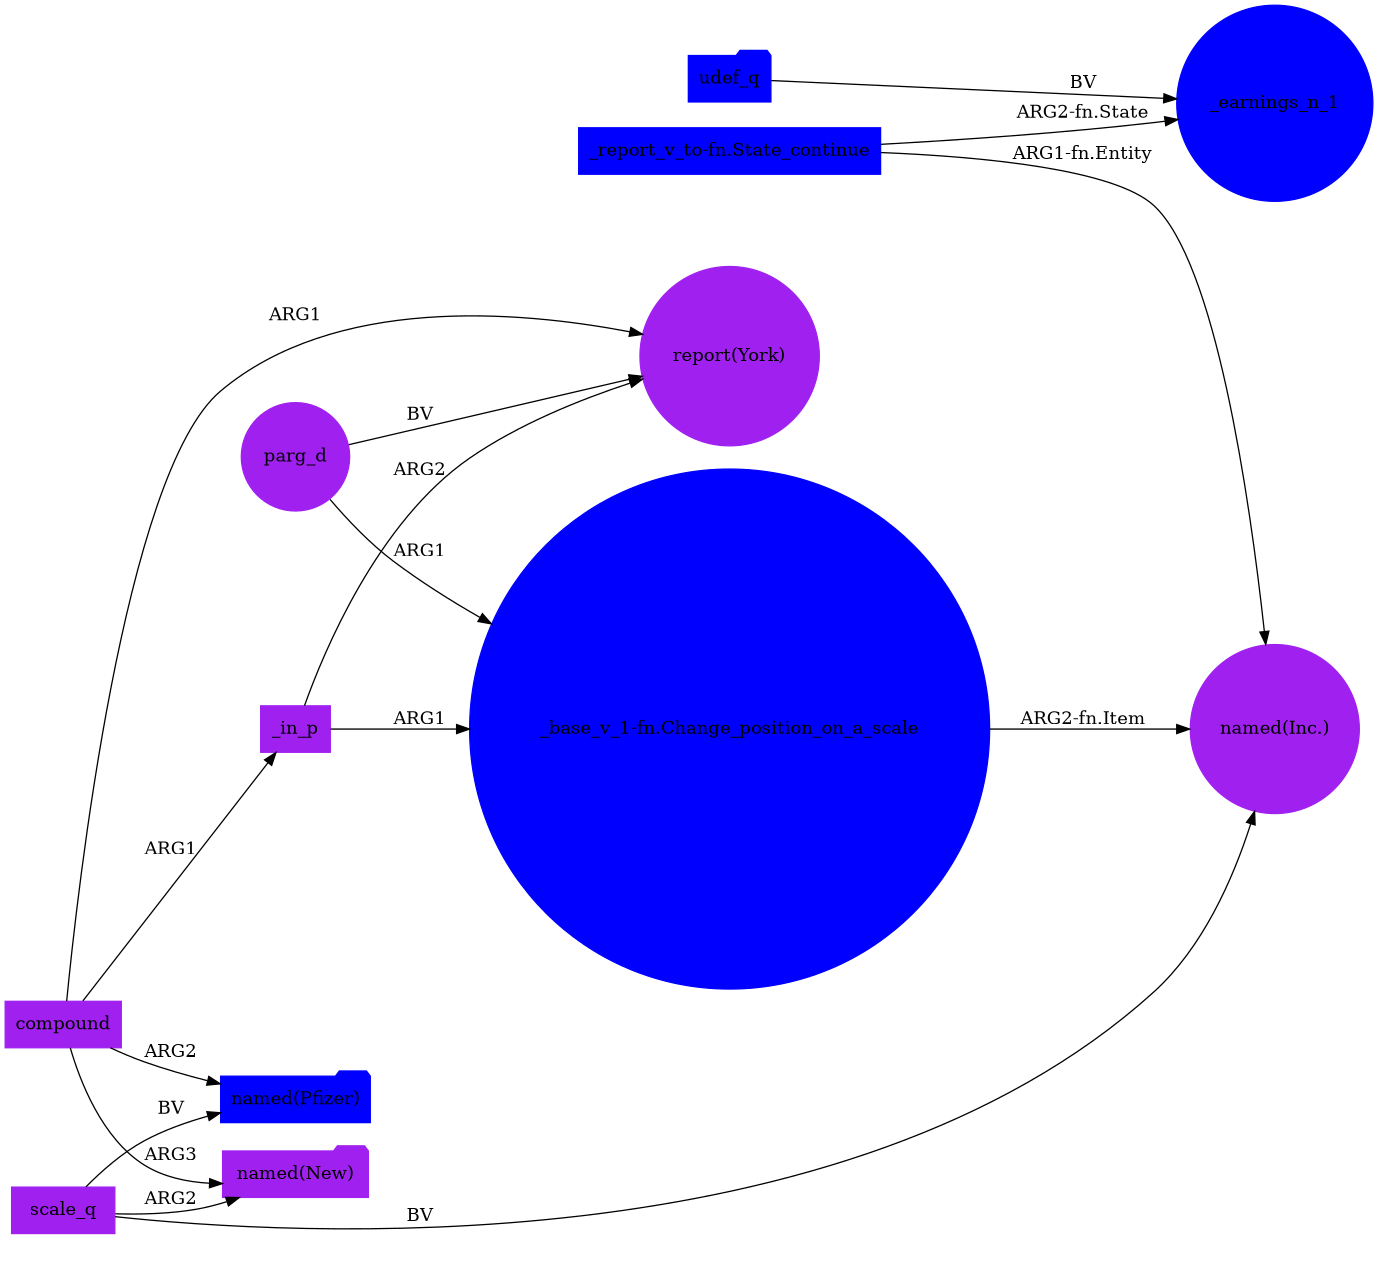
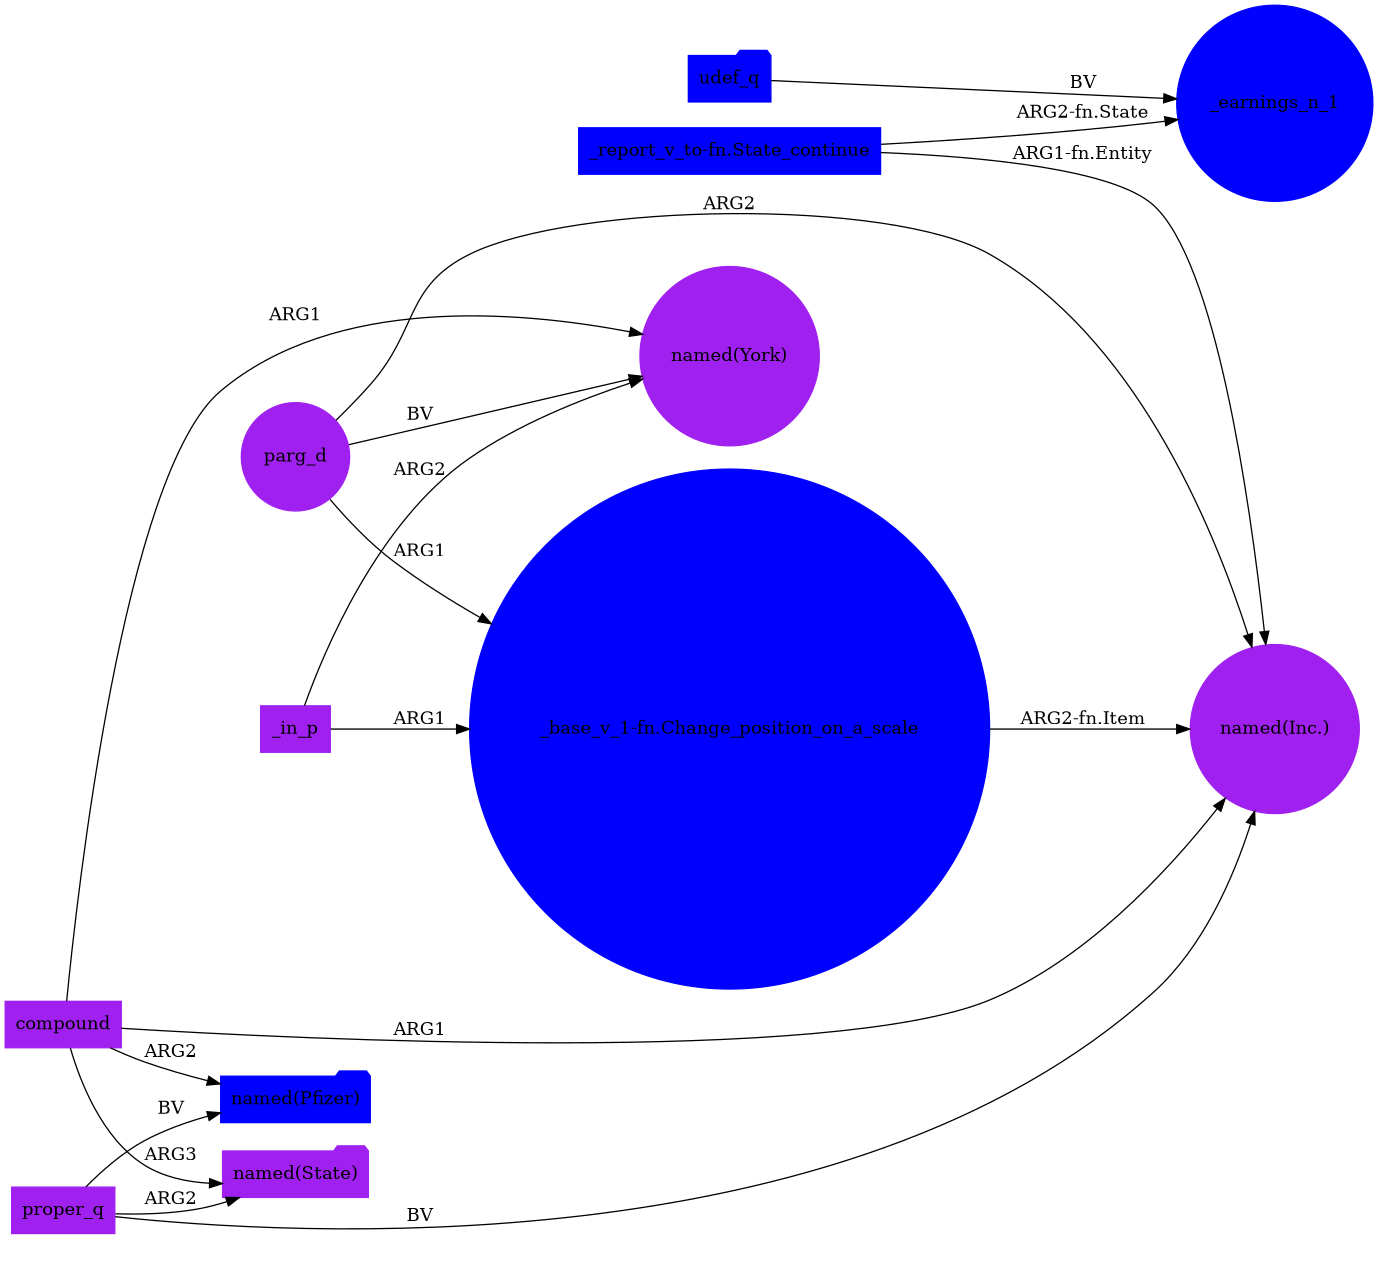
none -> (856, 221)
(730, 356) -> (730, 356)
(175, 882) -> (707, 1040)
(295, 1174) -> (295, 1174)
(63, 1210) -> (63, 1210)
